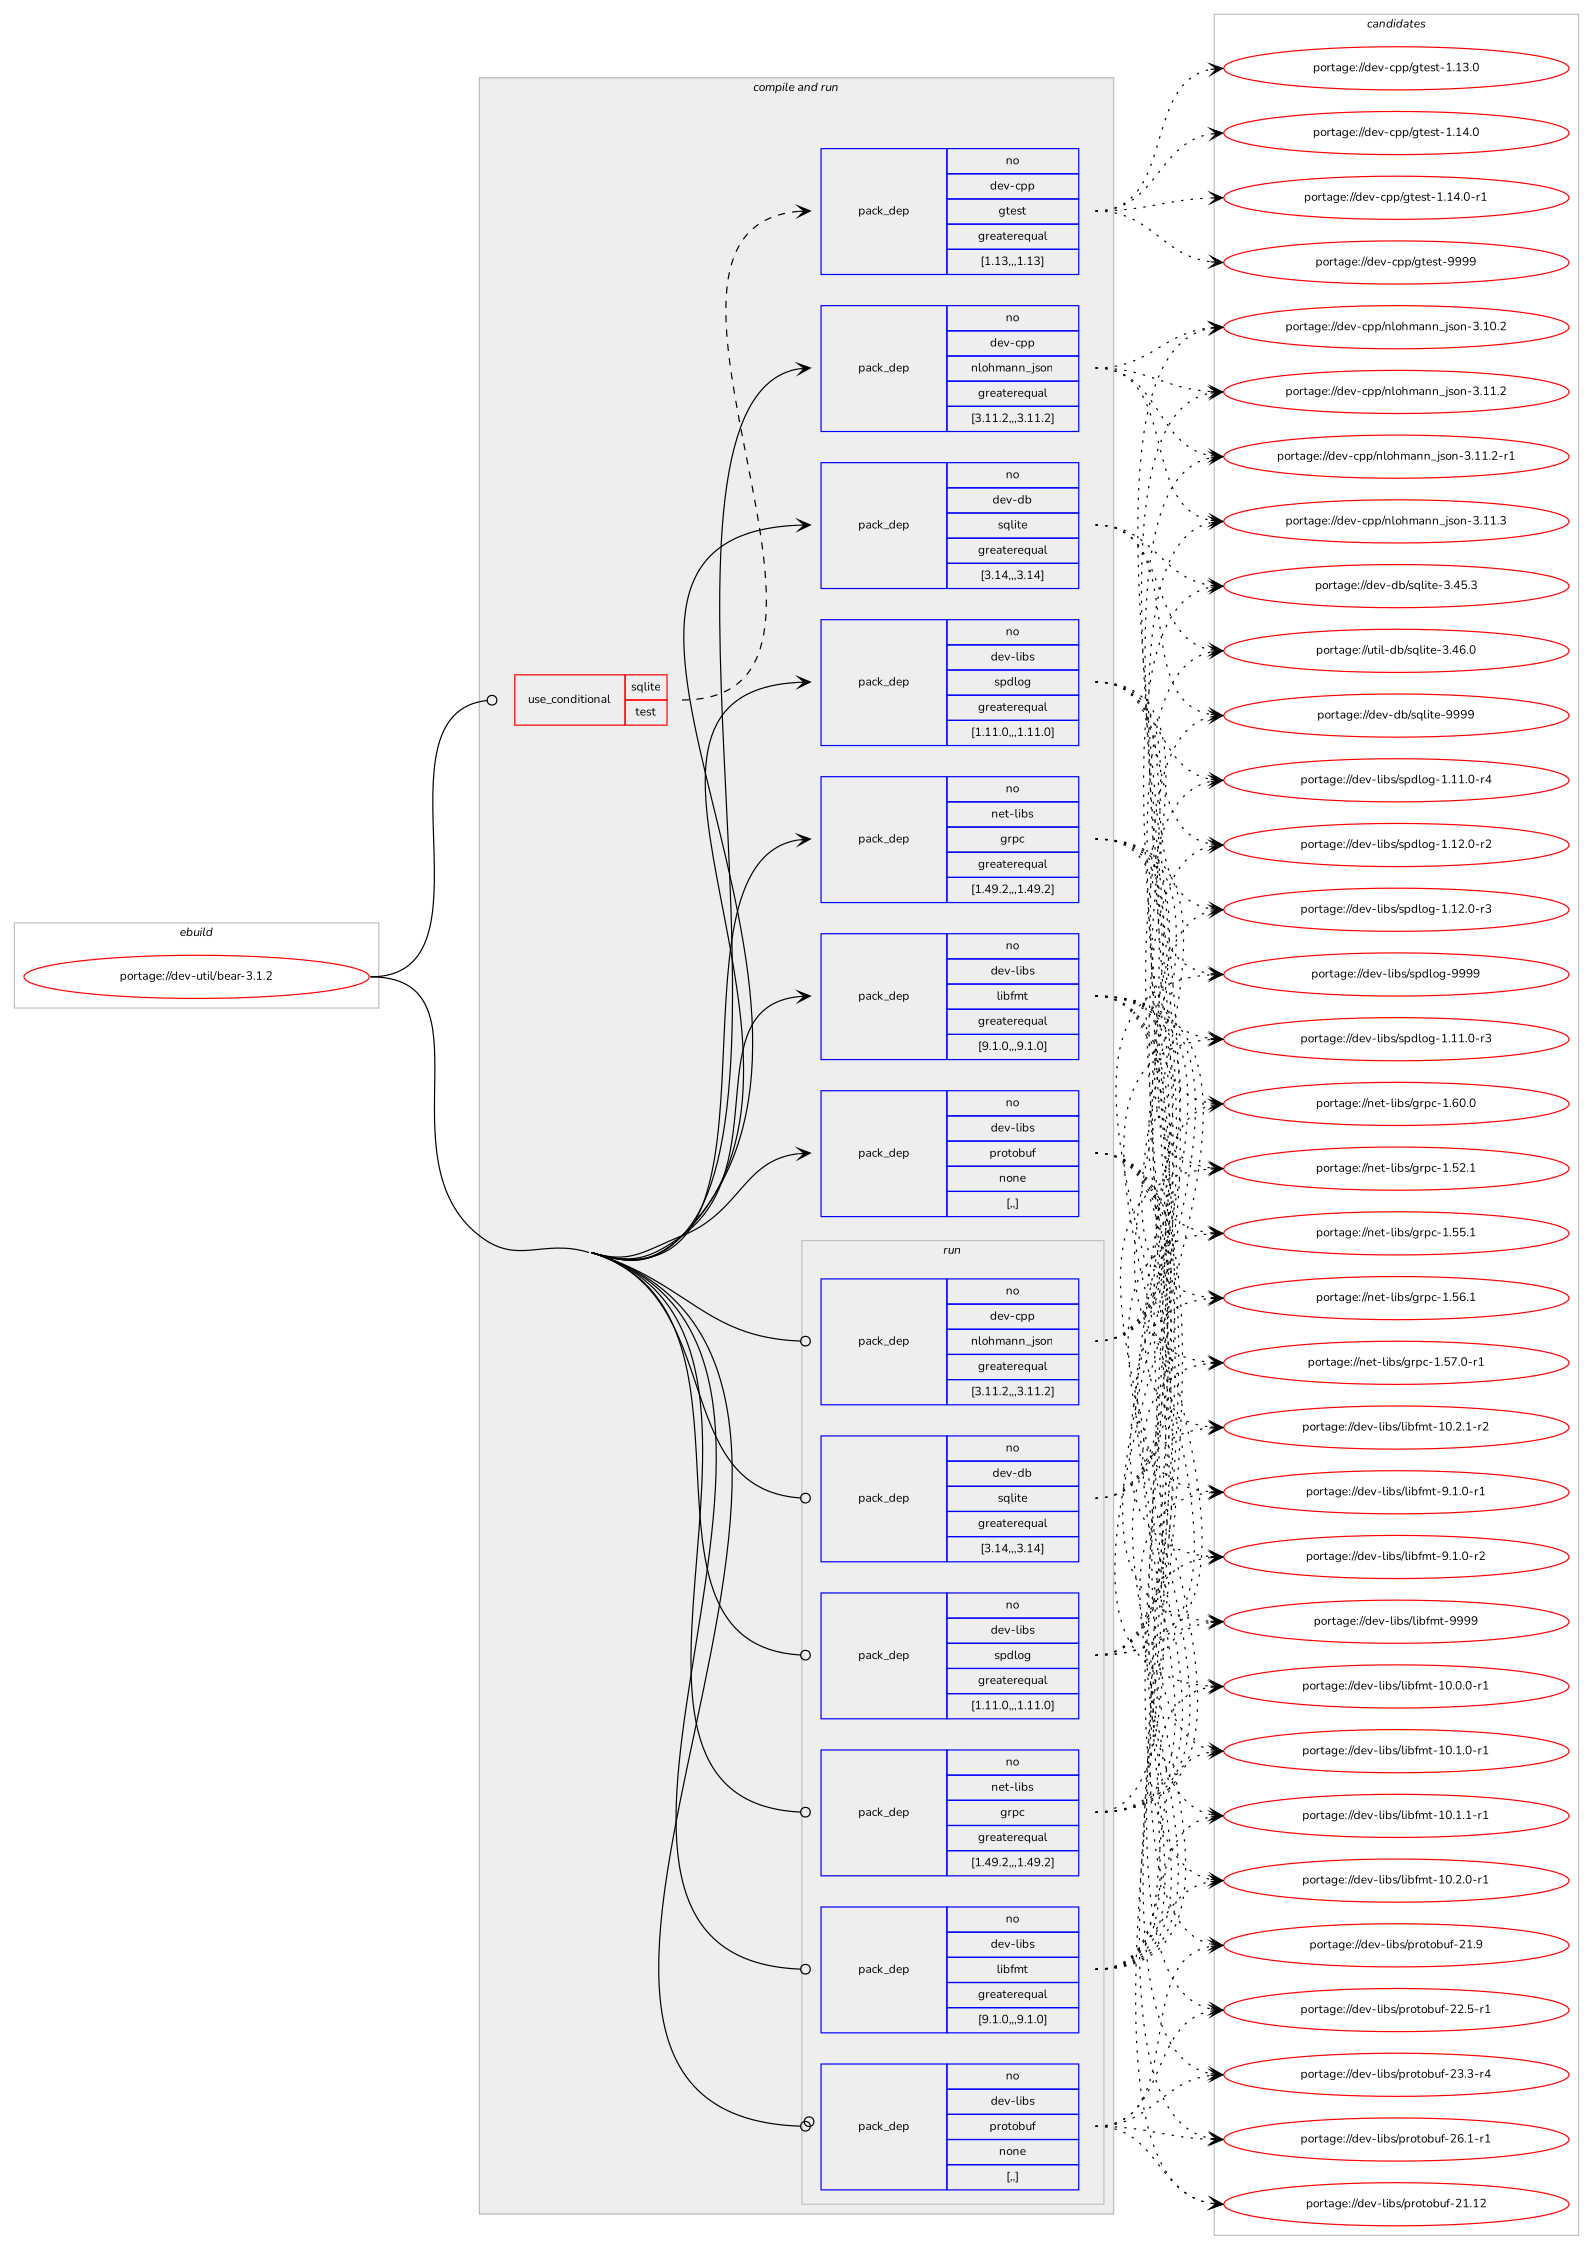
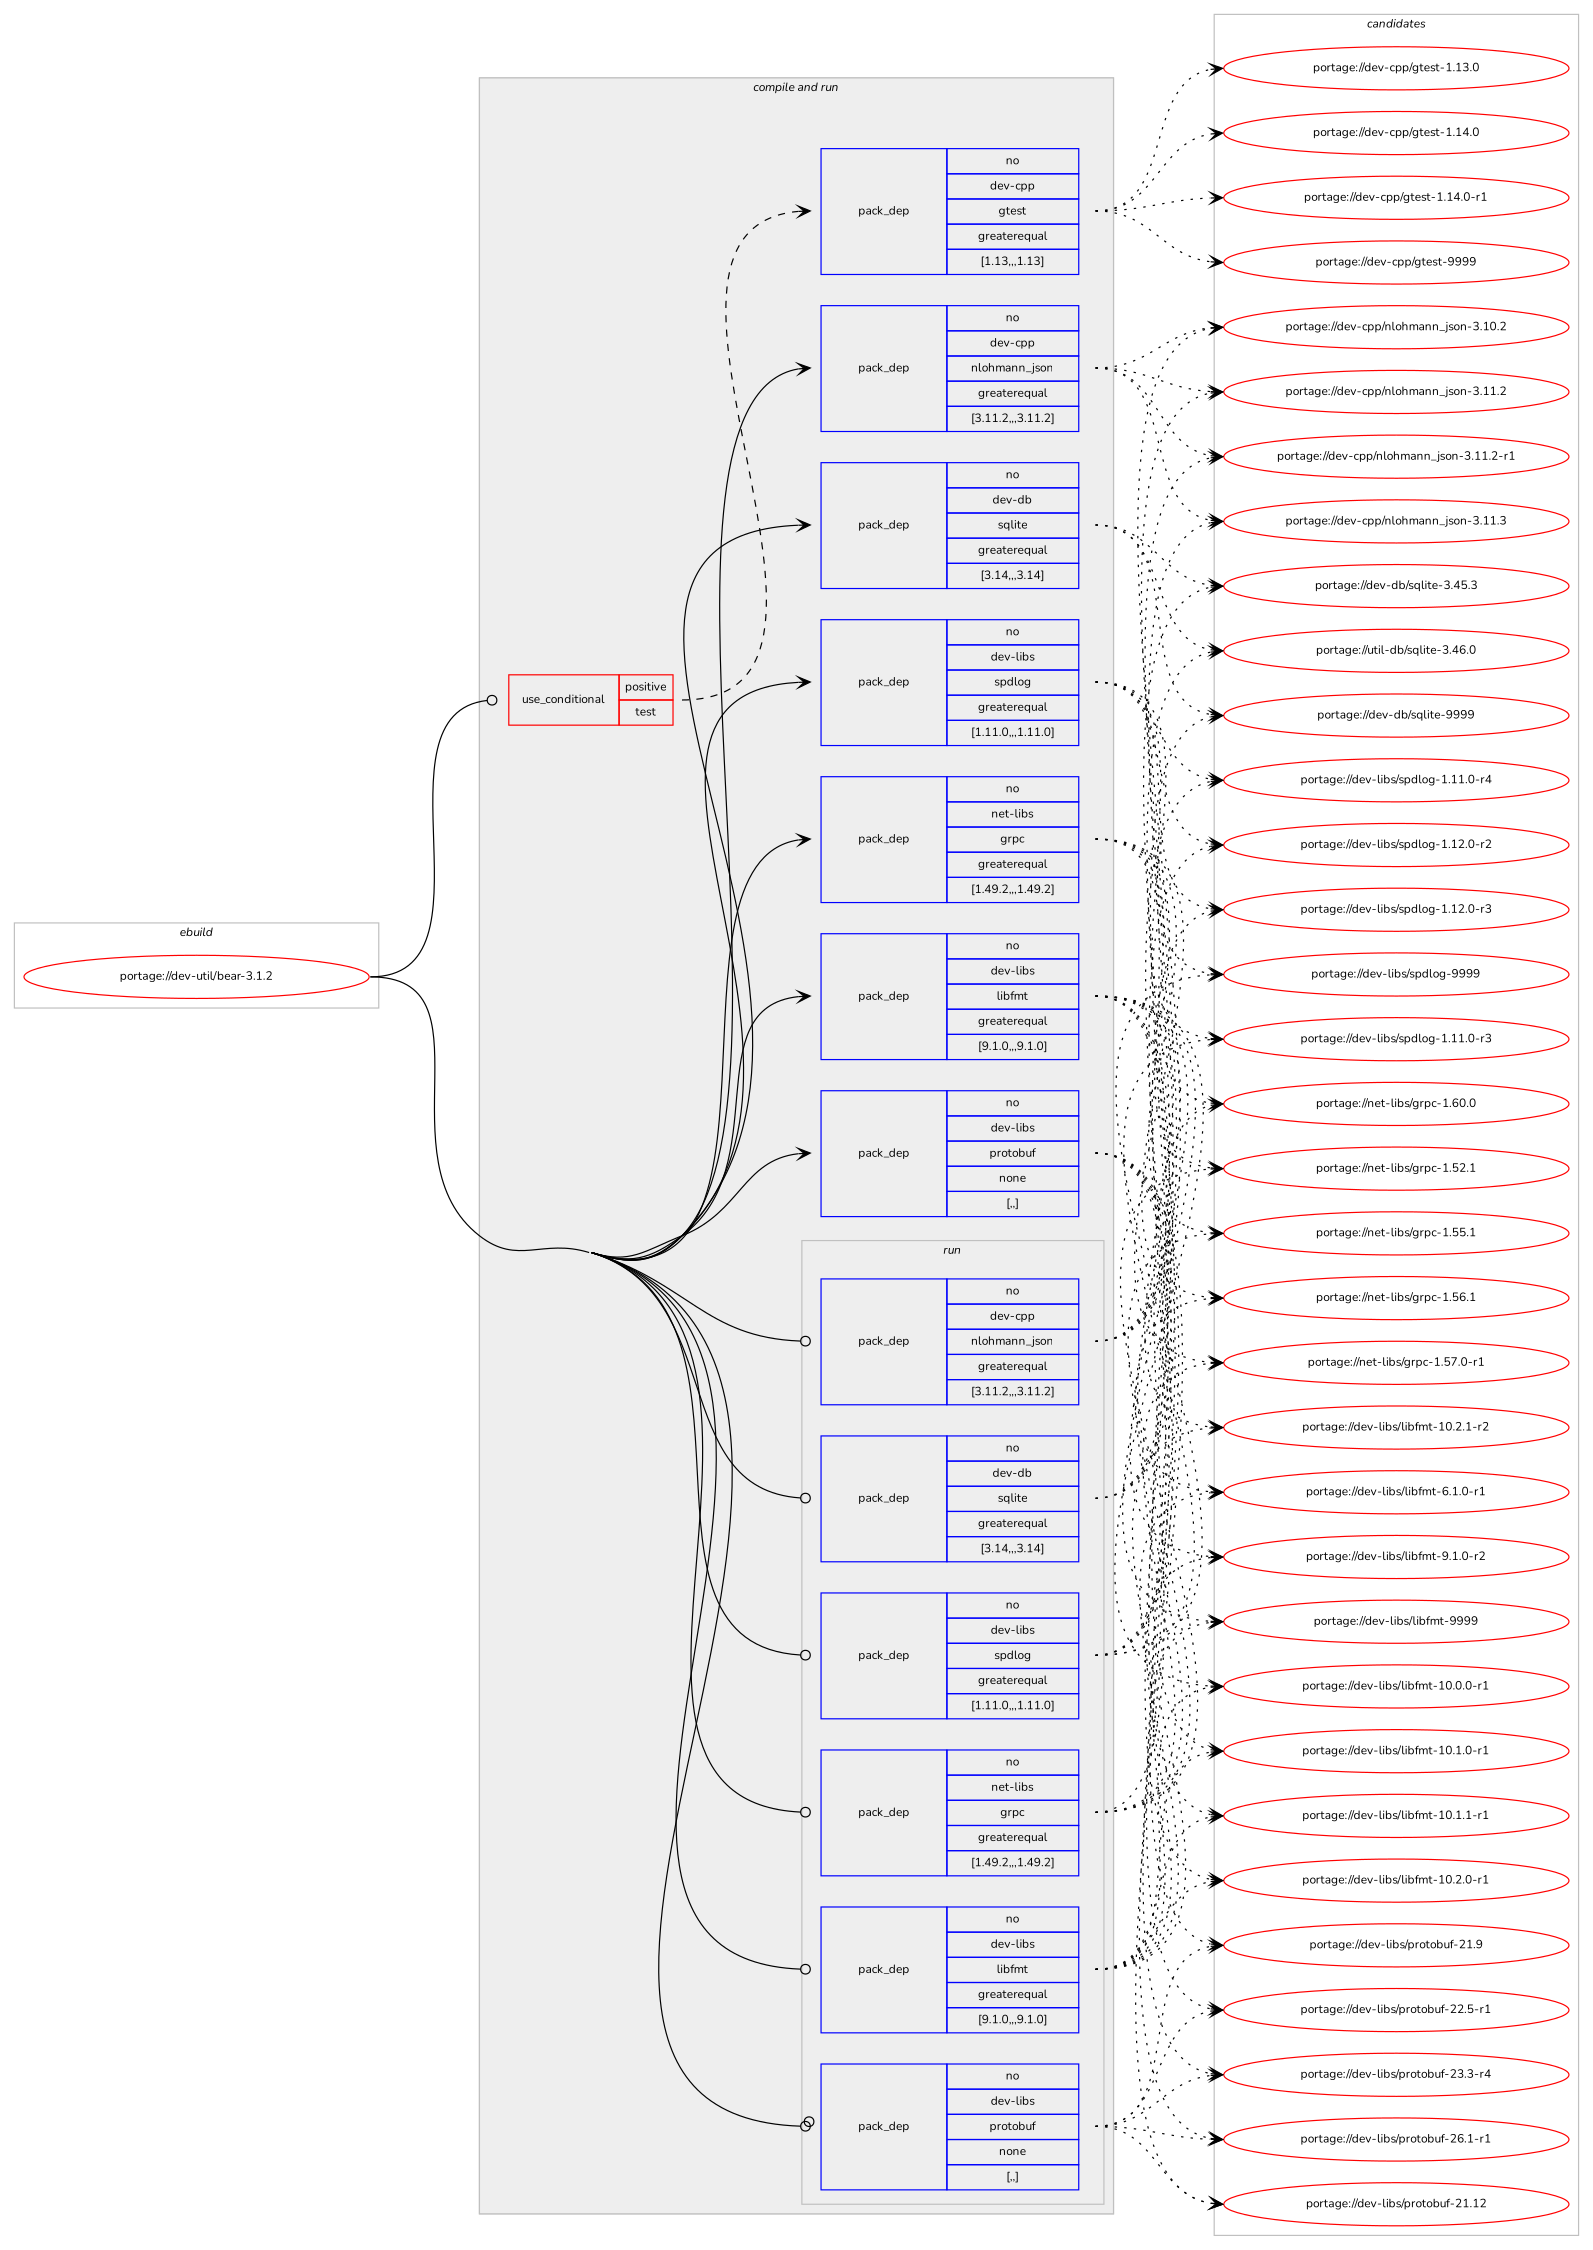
(646, 687) -> (646, 687)
(1396, 1492) -> (1396, 1492)
